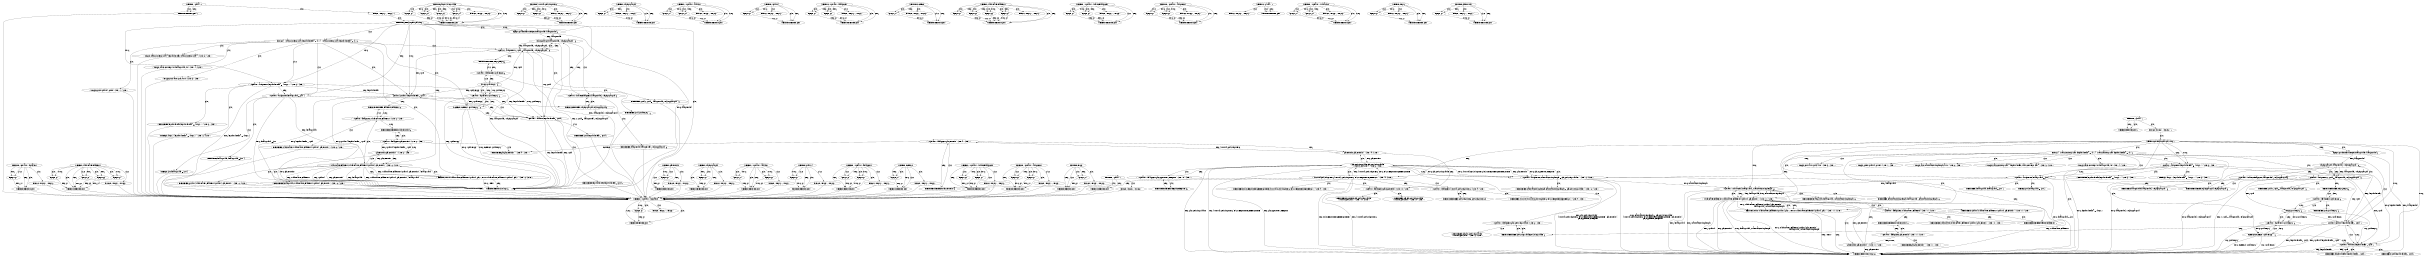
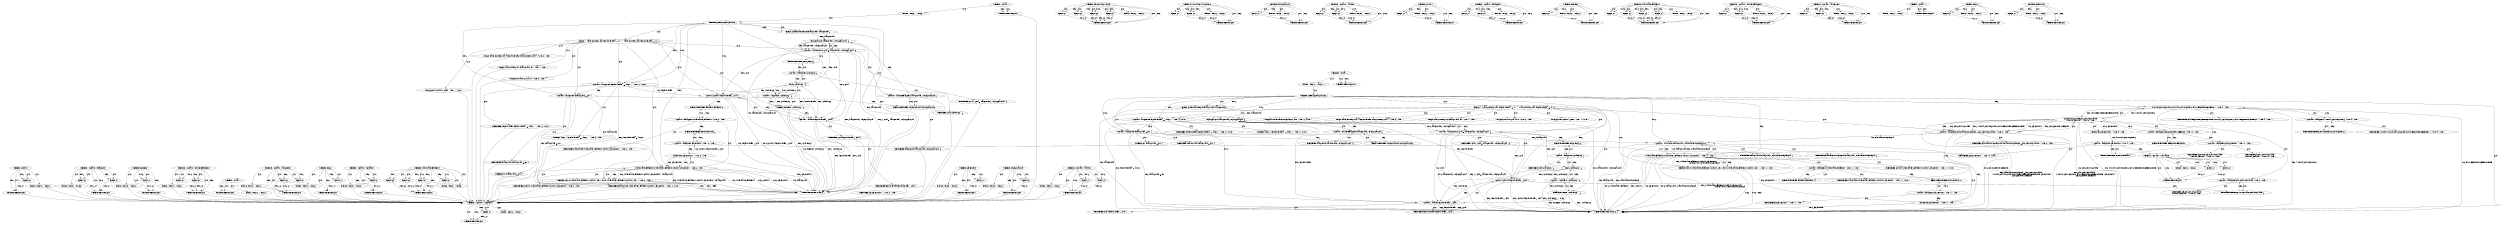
(1161, 144) -> (2135, 149)
(607, 147) -> (2071, 149)
(1443, 162) -> none
none -> (878, 193)
(1519, 229) -> (2241, 186)
(1890, 240) -> (1939, 198)
